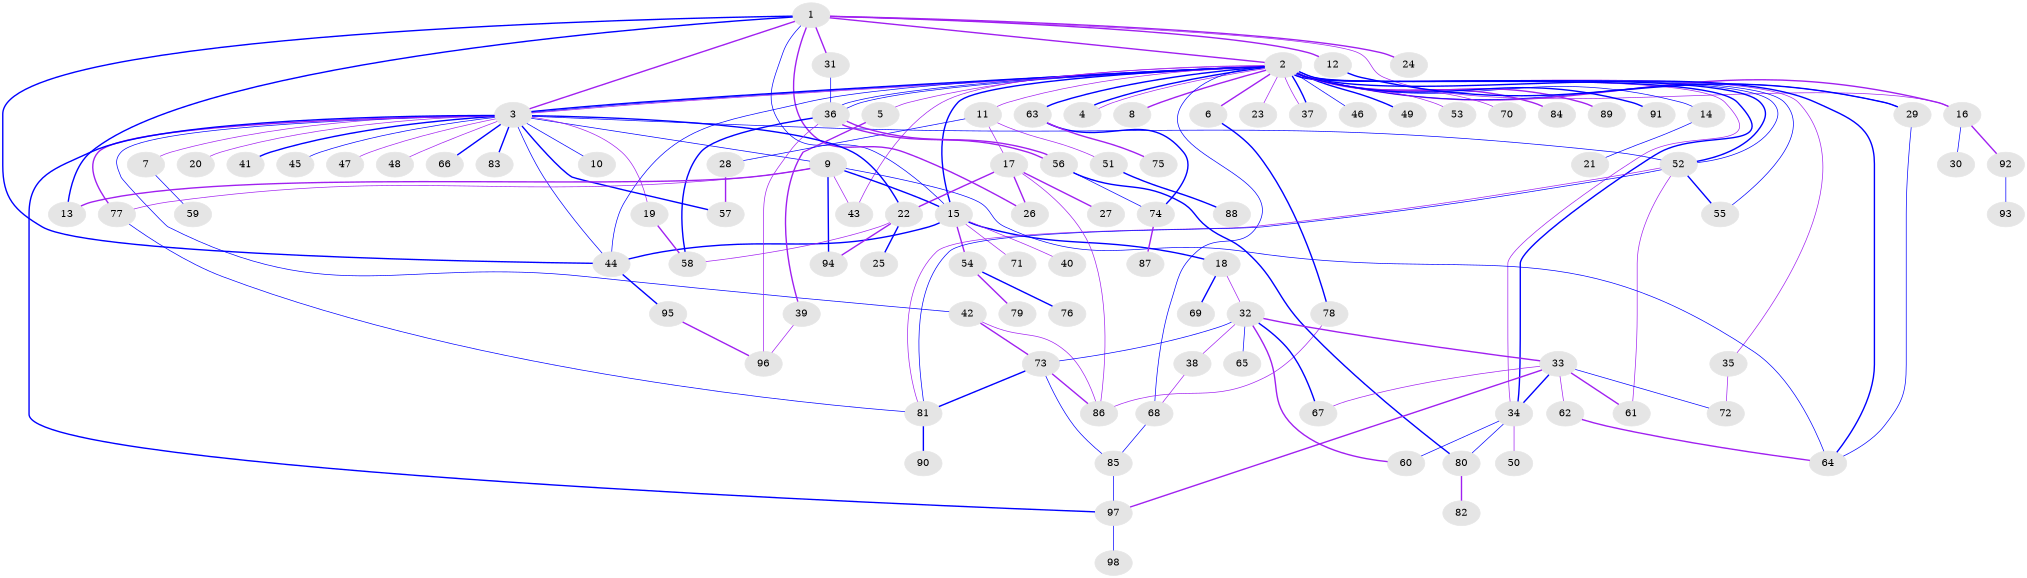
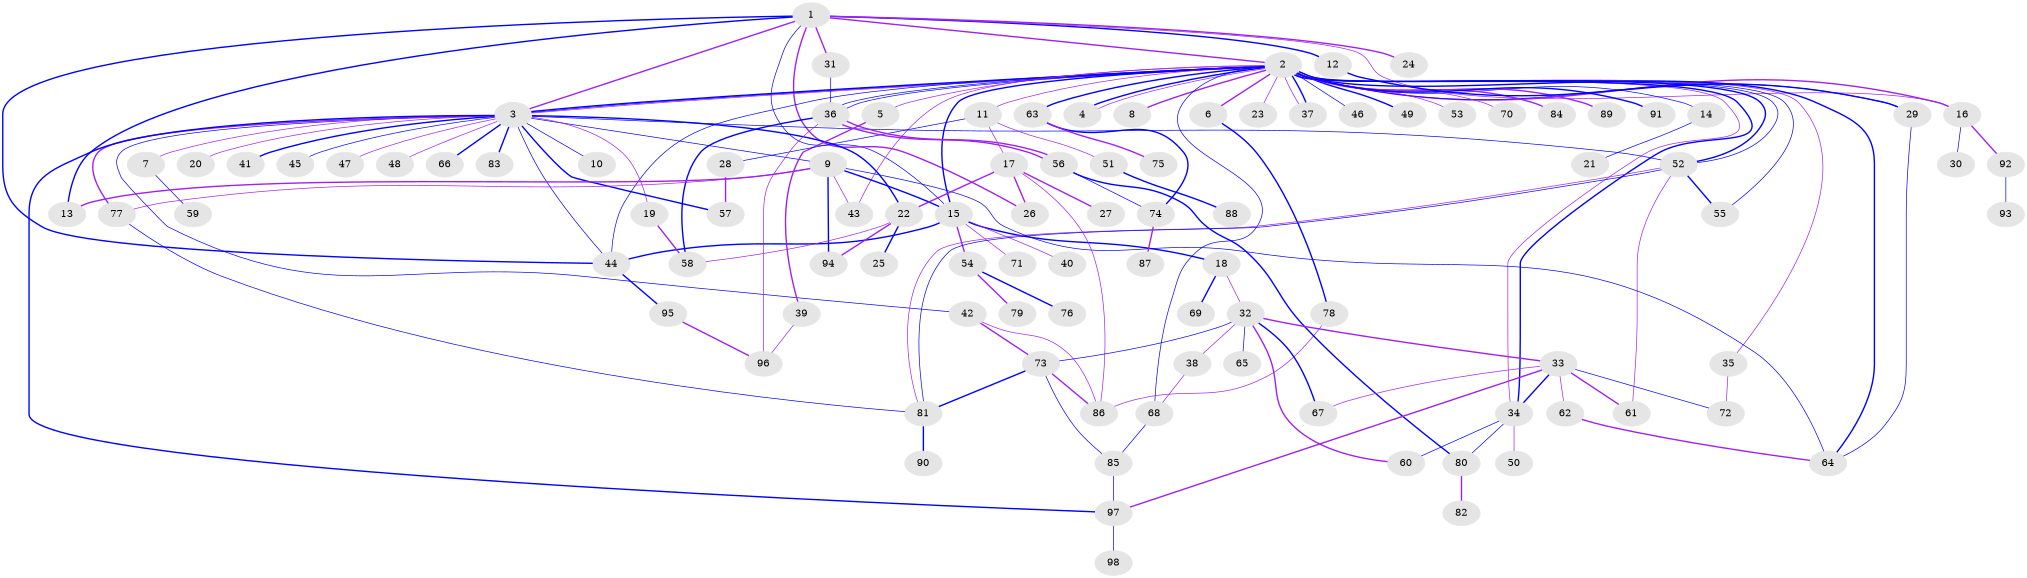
(1076, 27) -> (1076, 27)
